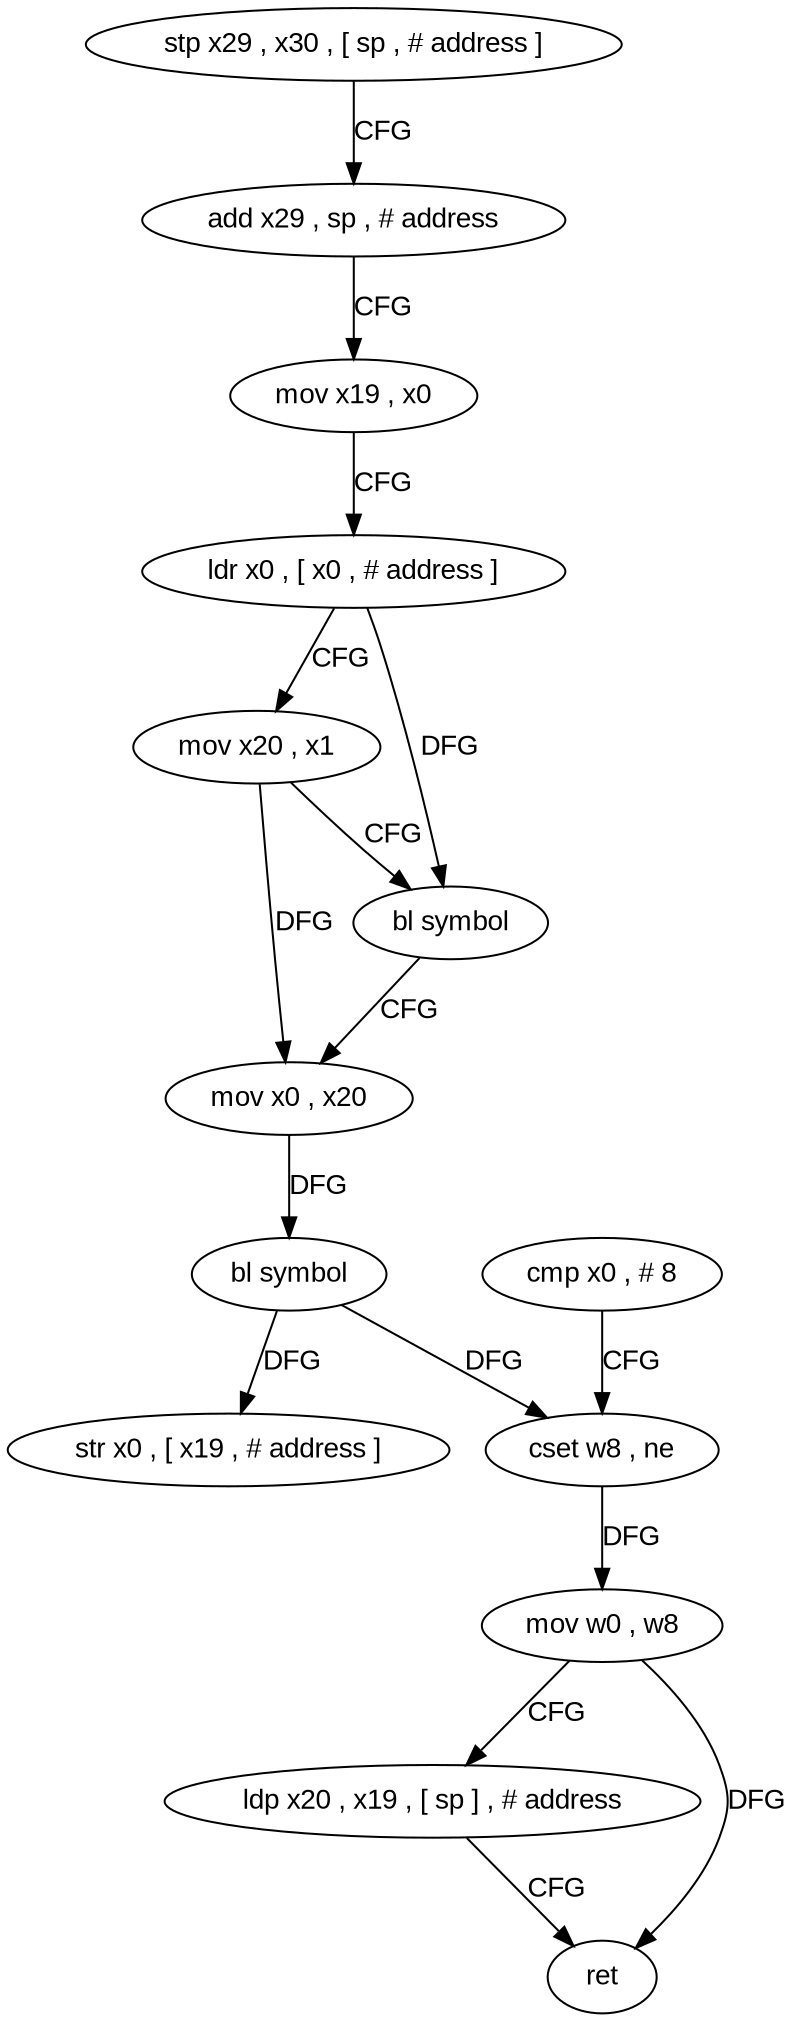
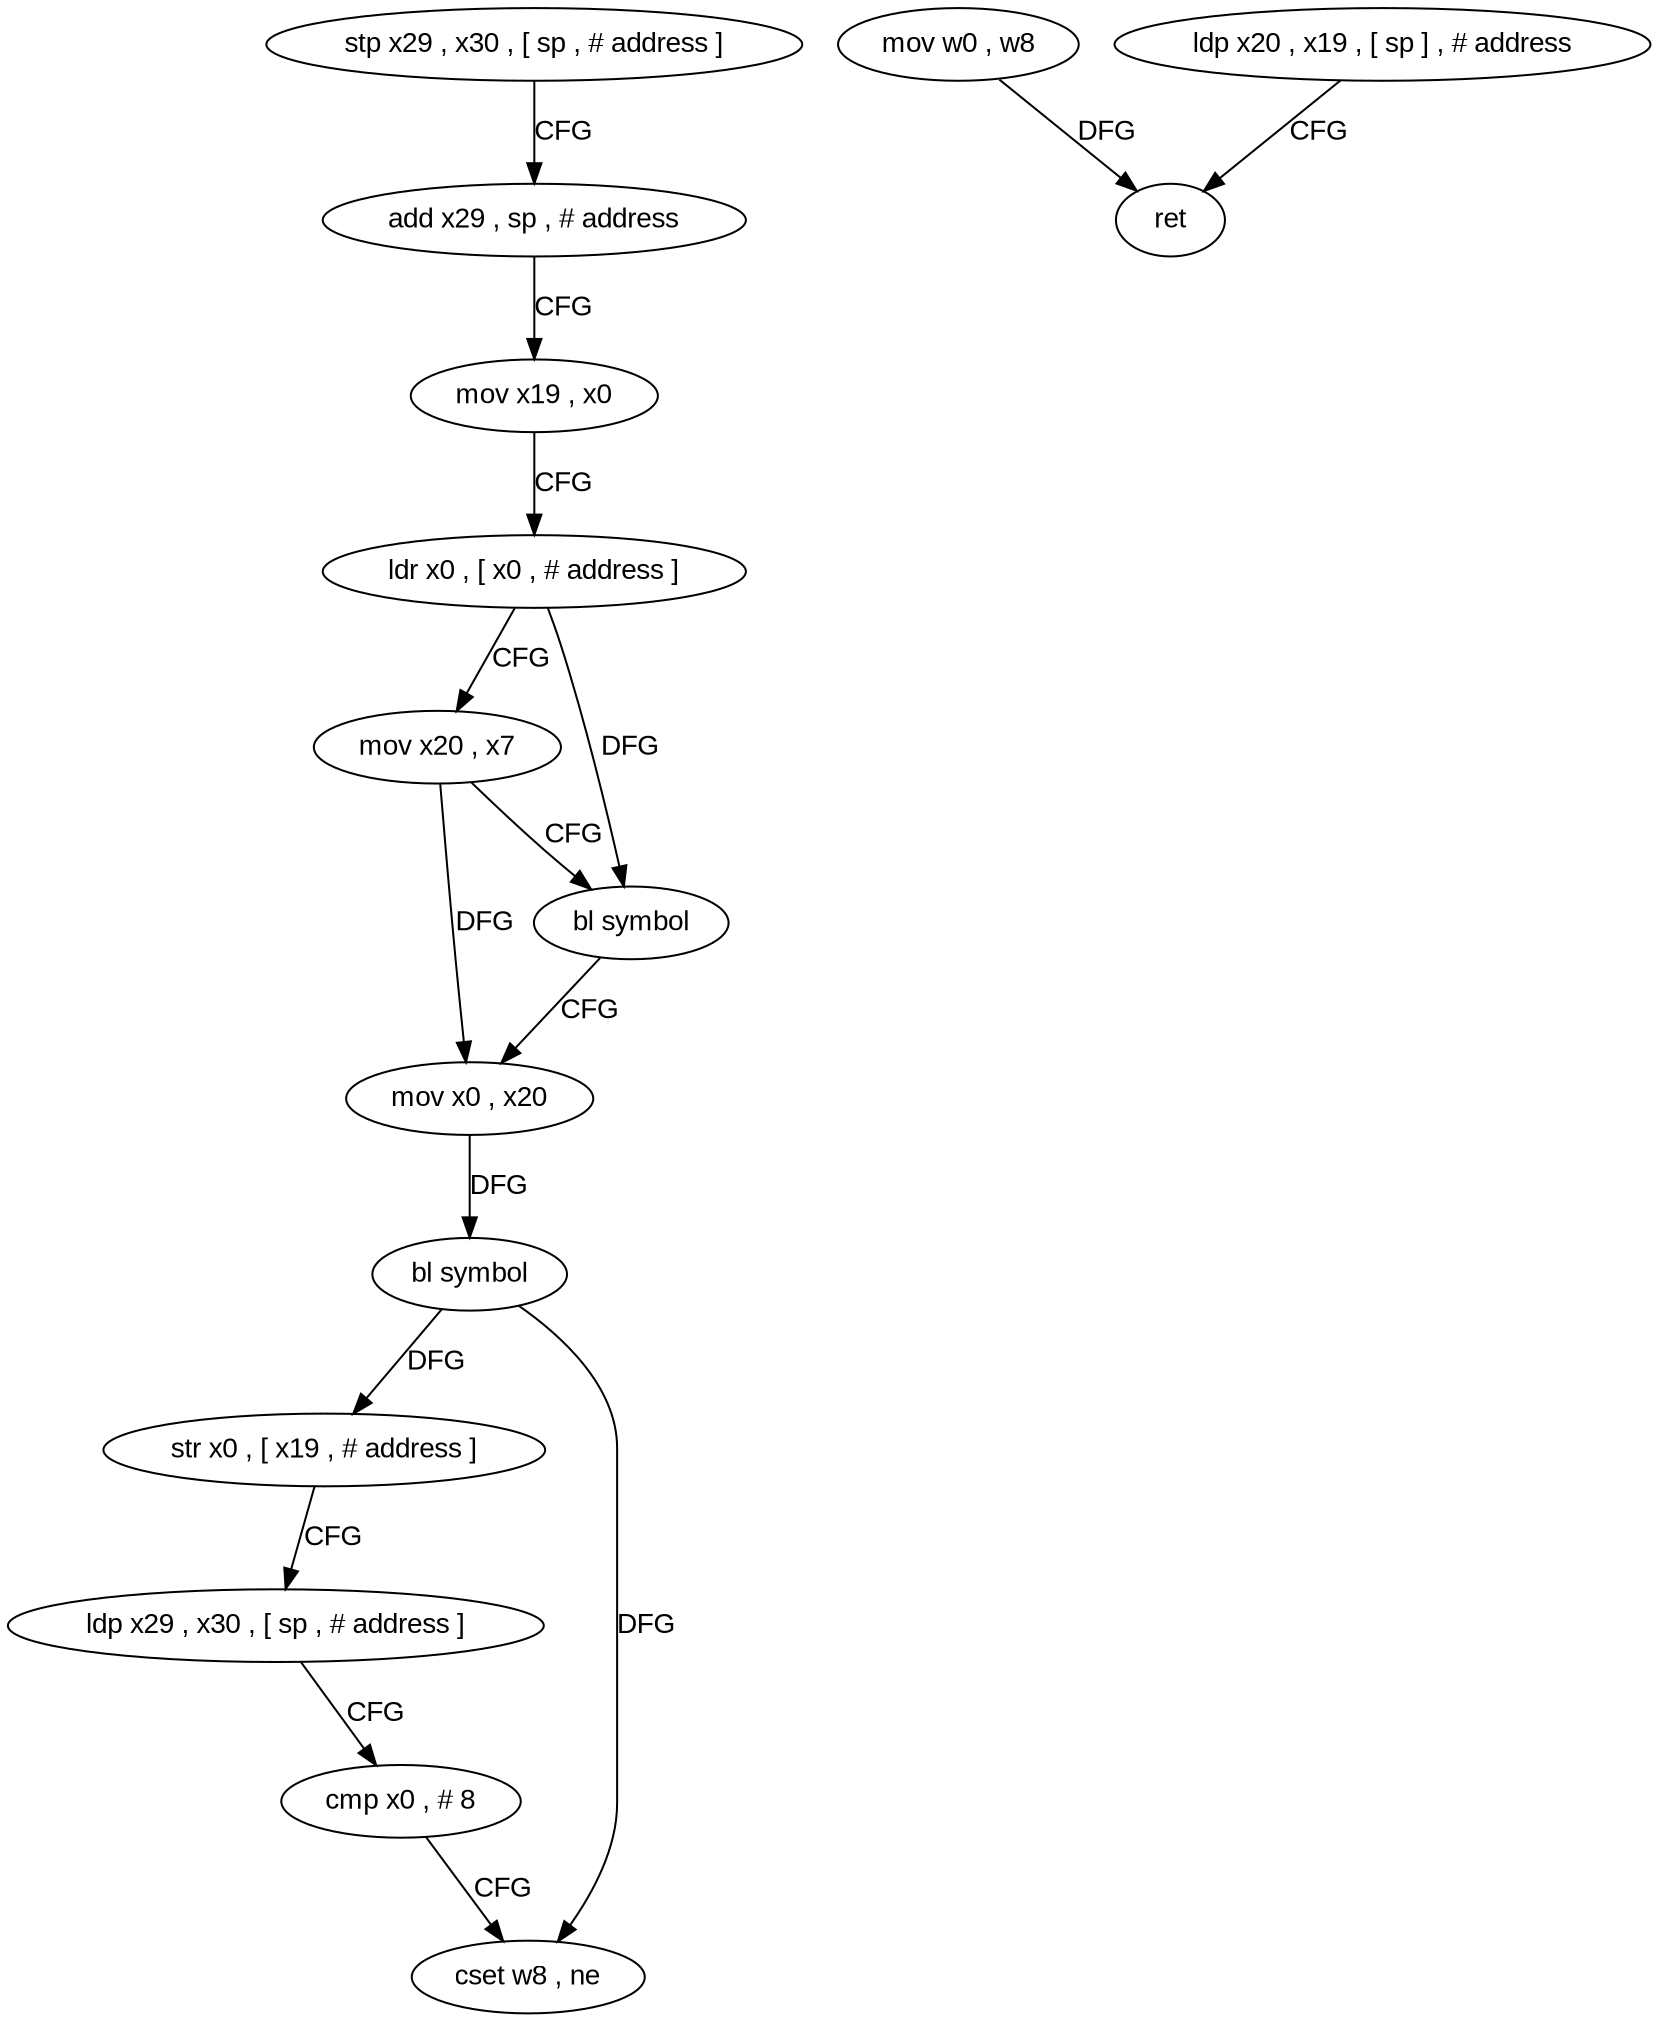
(257, 747) -> (437, 747)
(602, 1528) -> none
none -> (276, 1626)
(525, 1705) -> none
